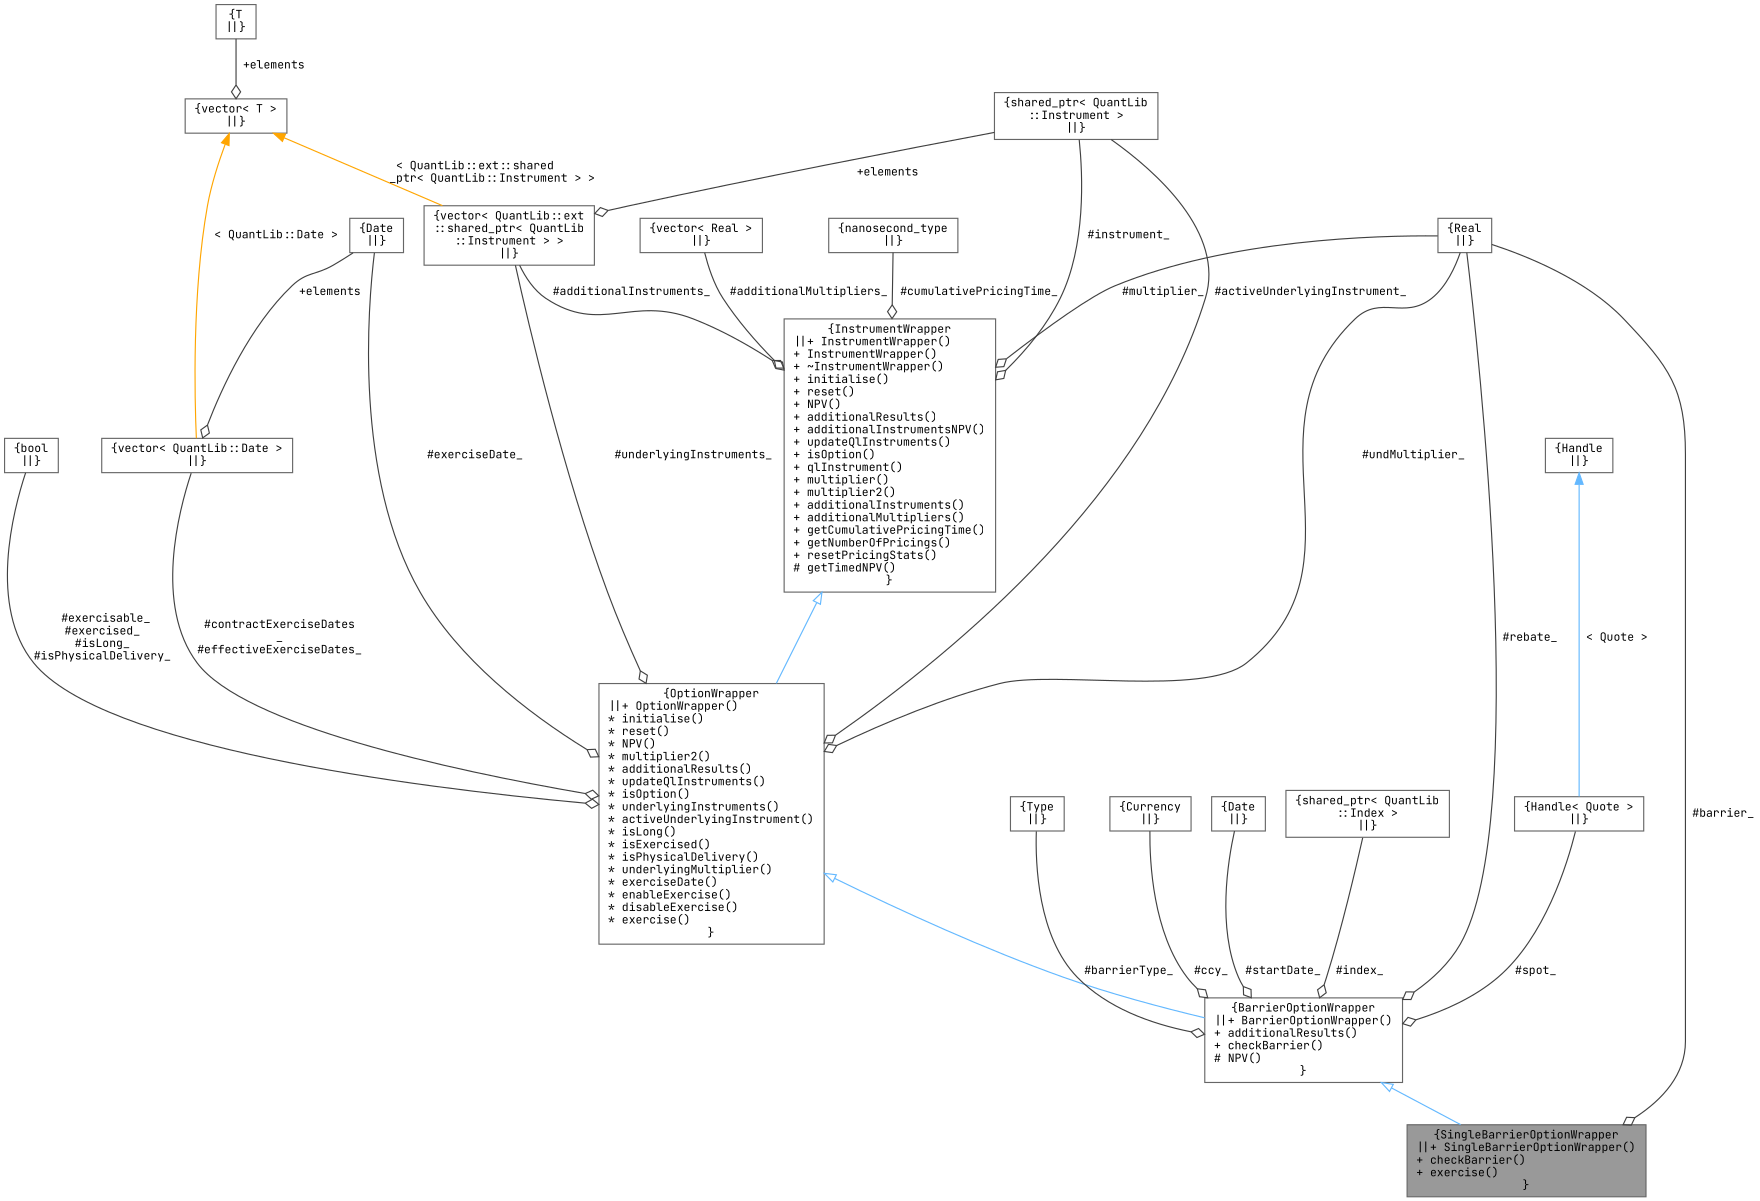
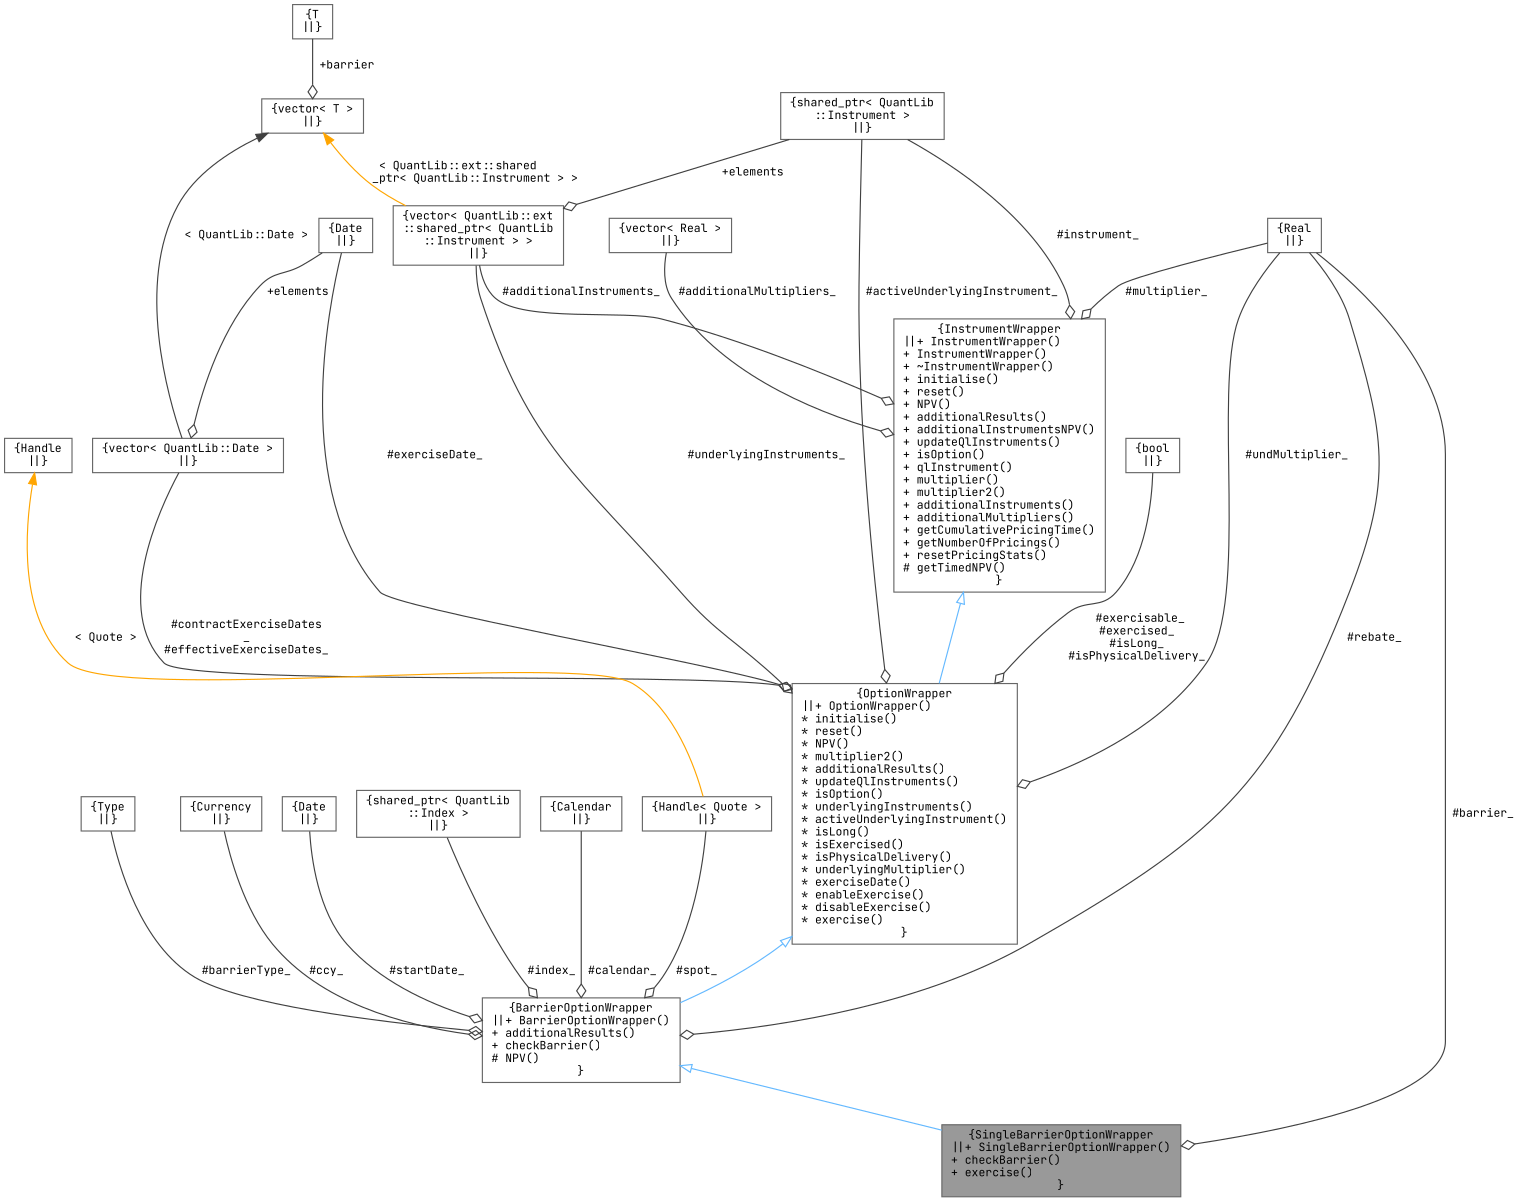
(271, 66) -> (344, 66)
(893, 235) -> none
(198, 290) -> (159, 269)
(1579, 641) -> (212, 679)
none -> (581, 814)
